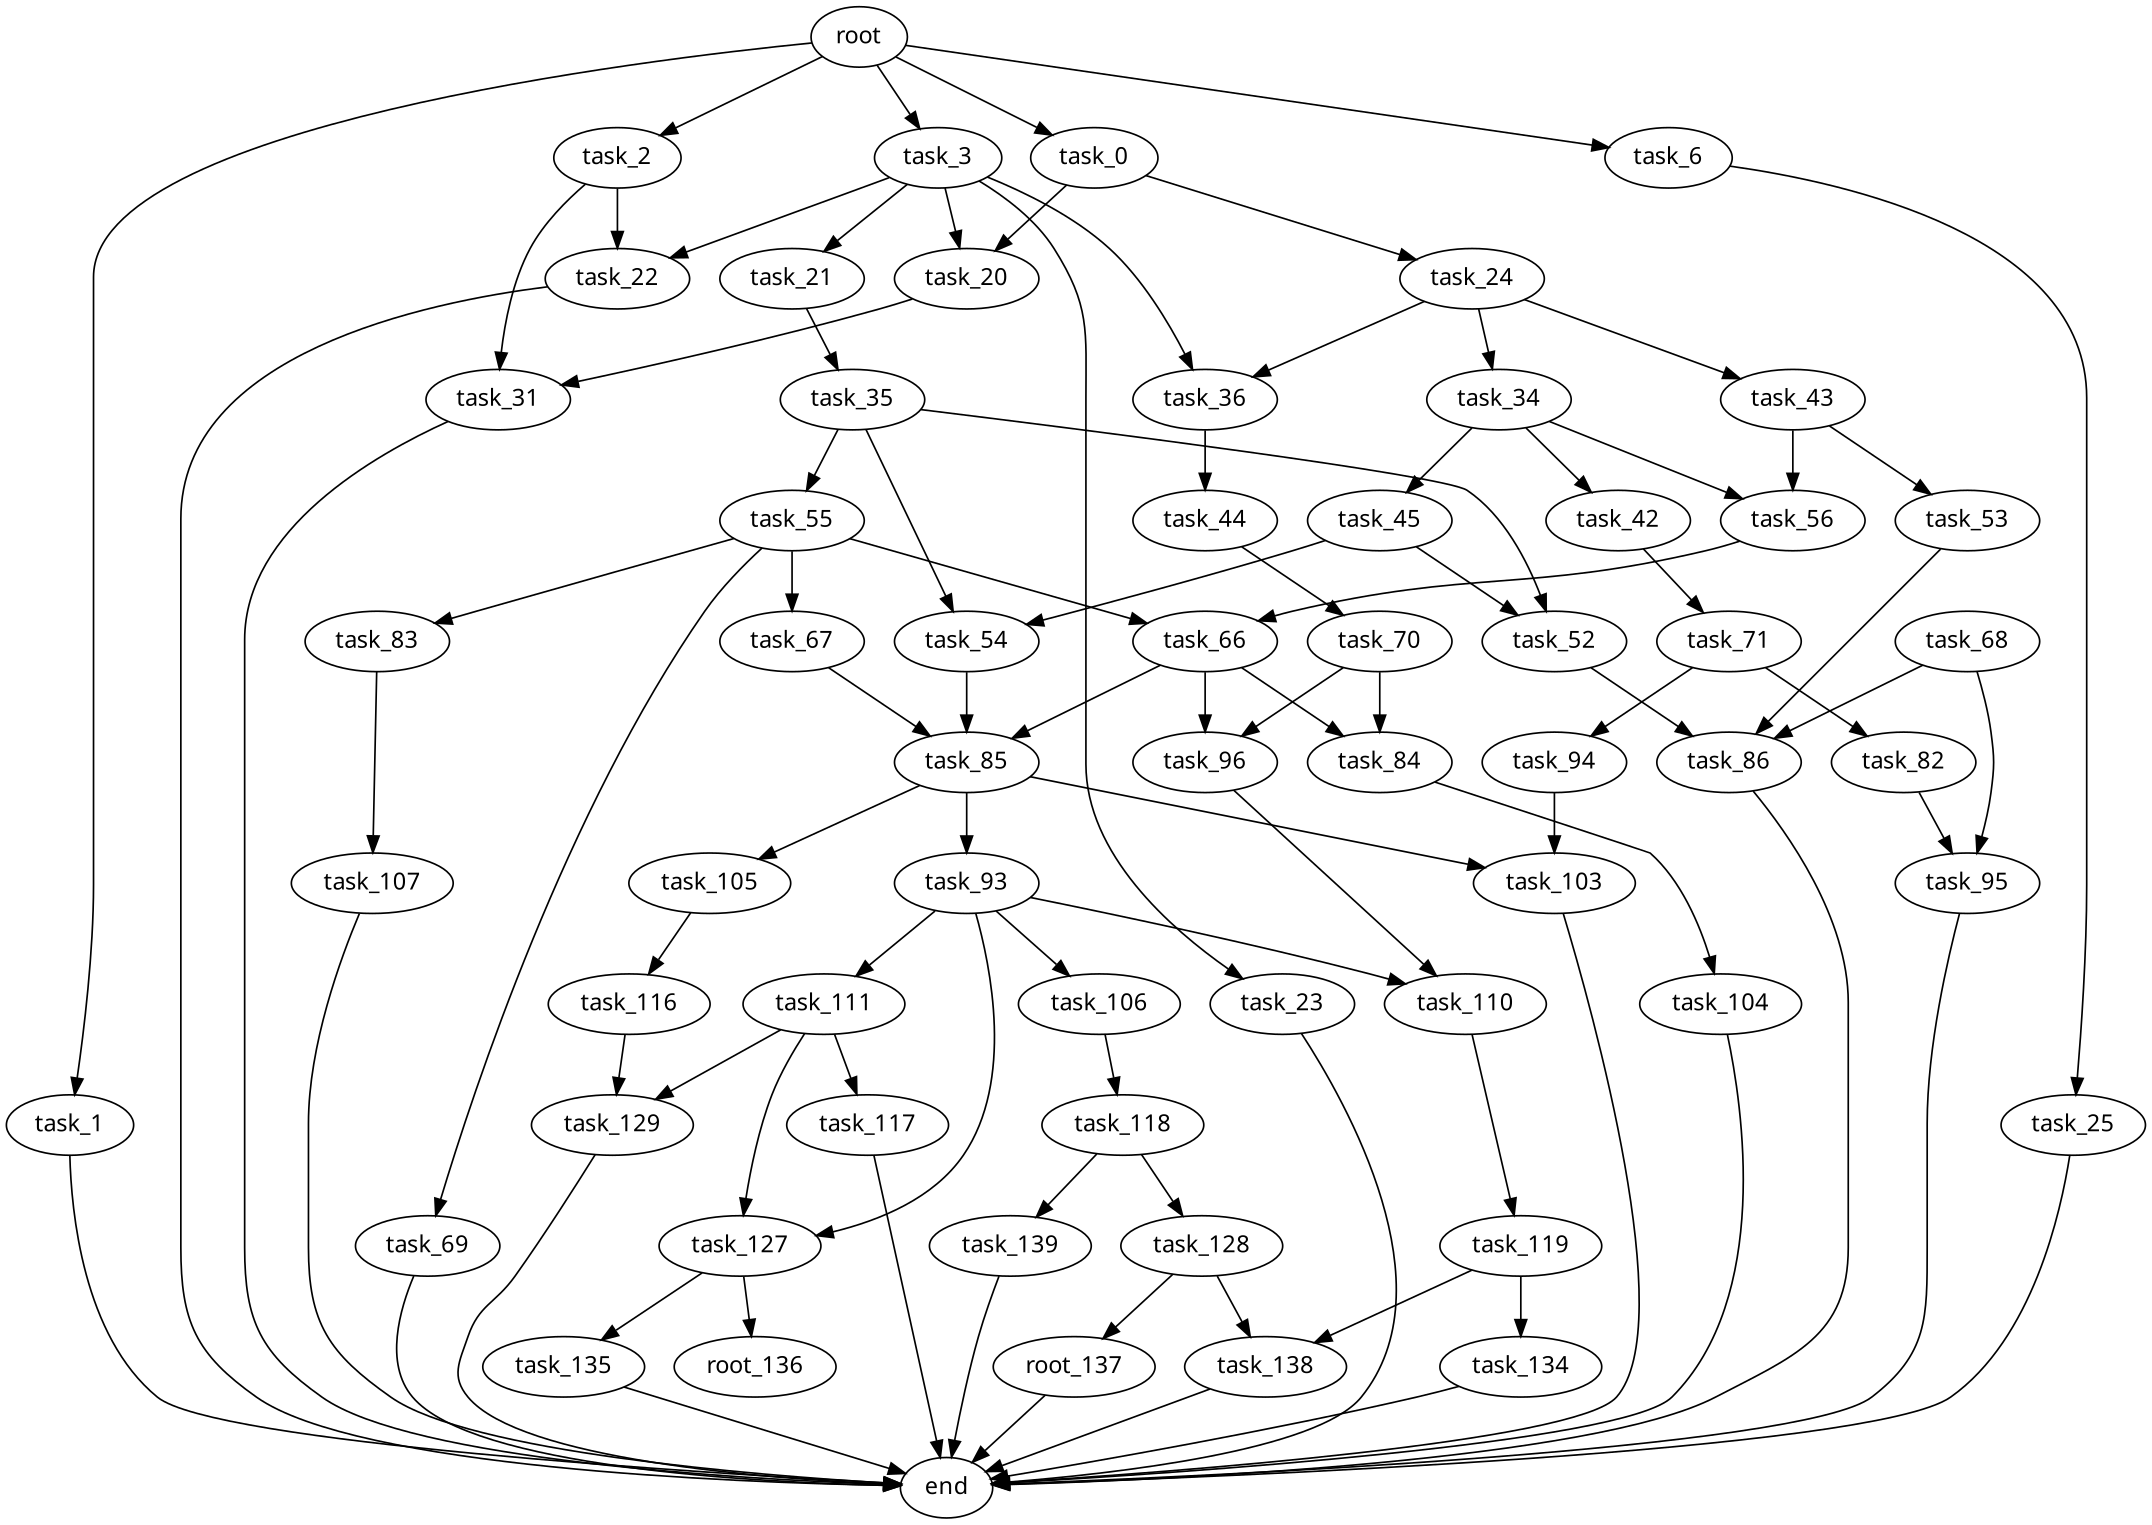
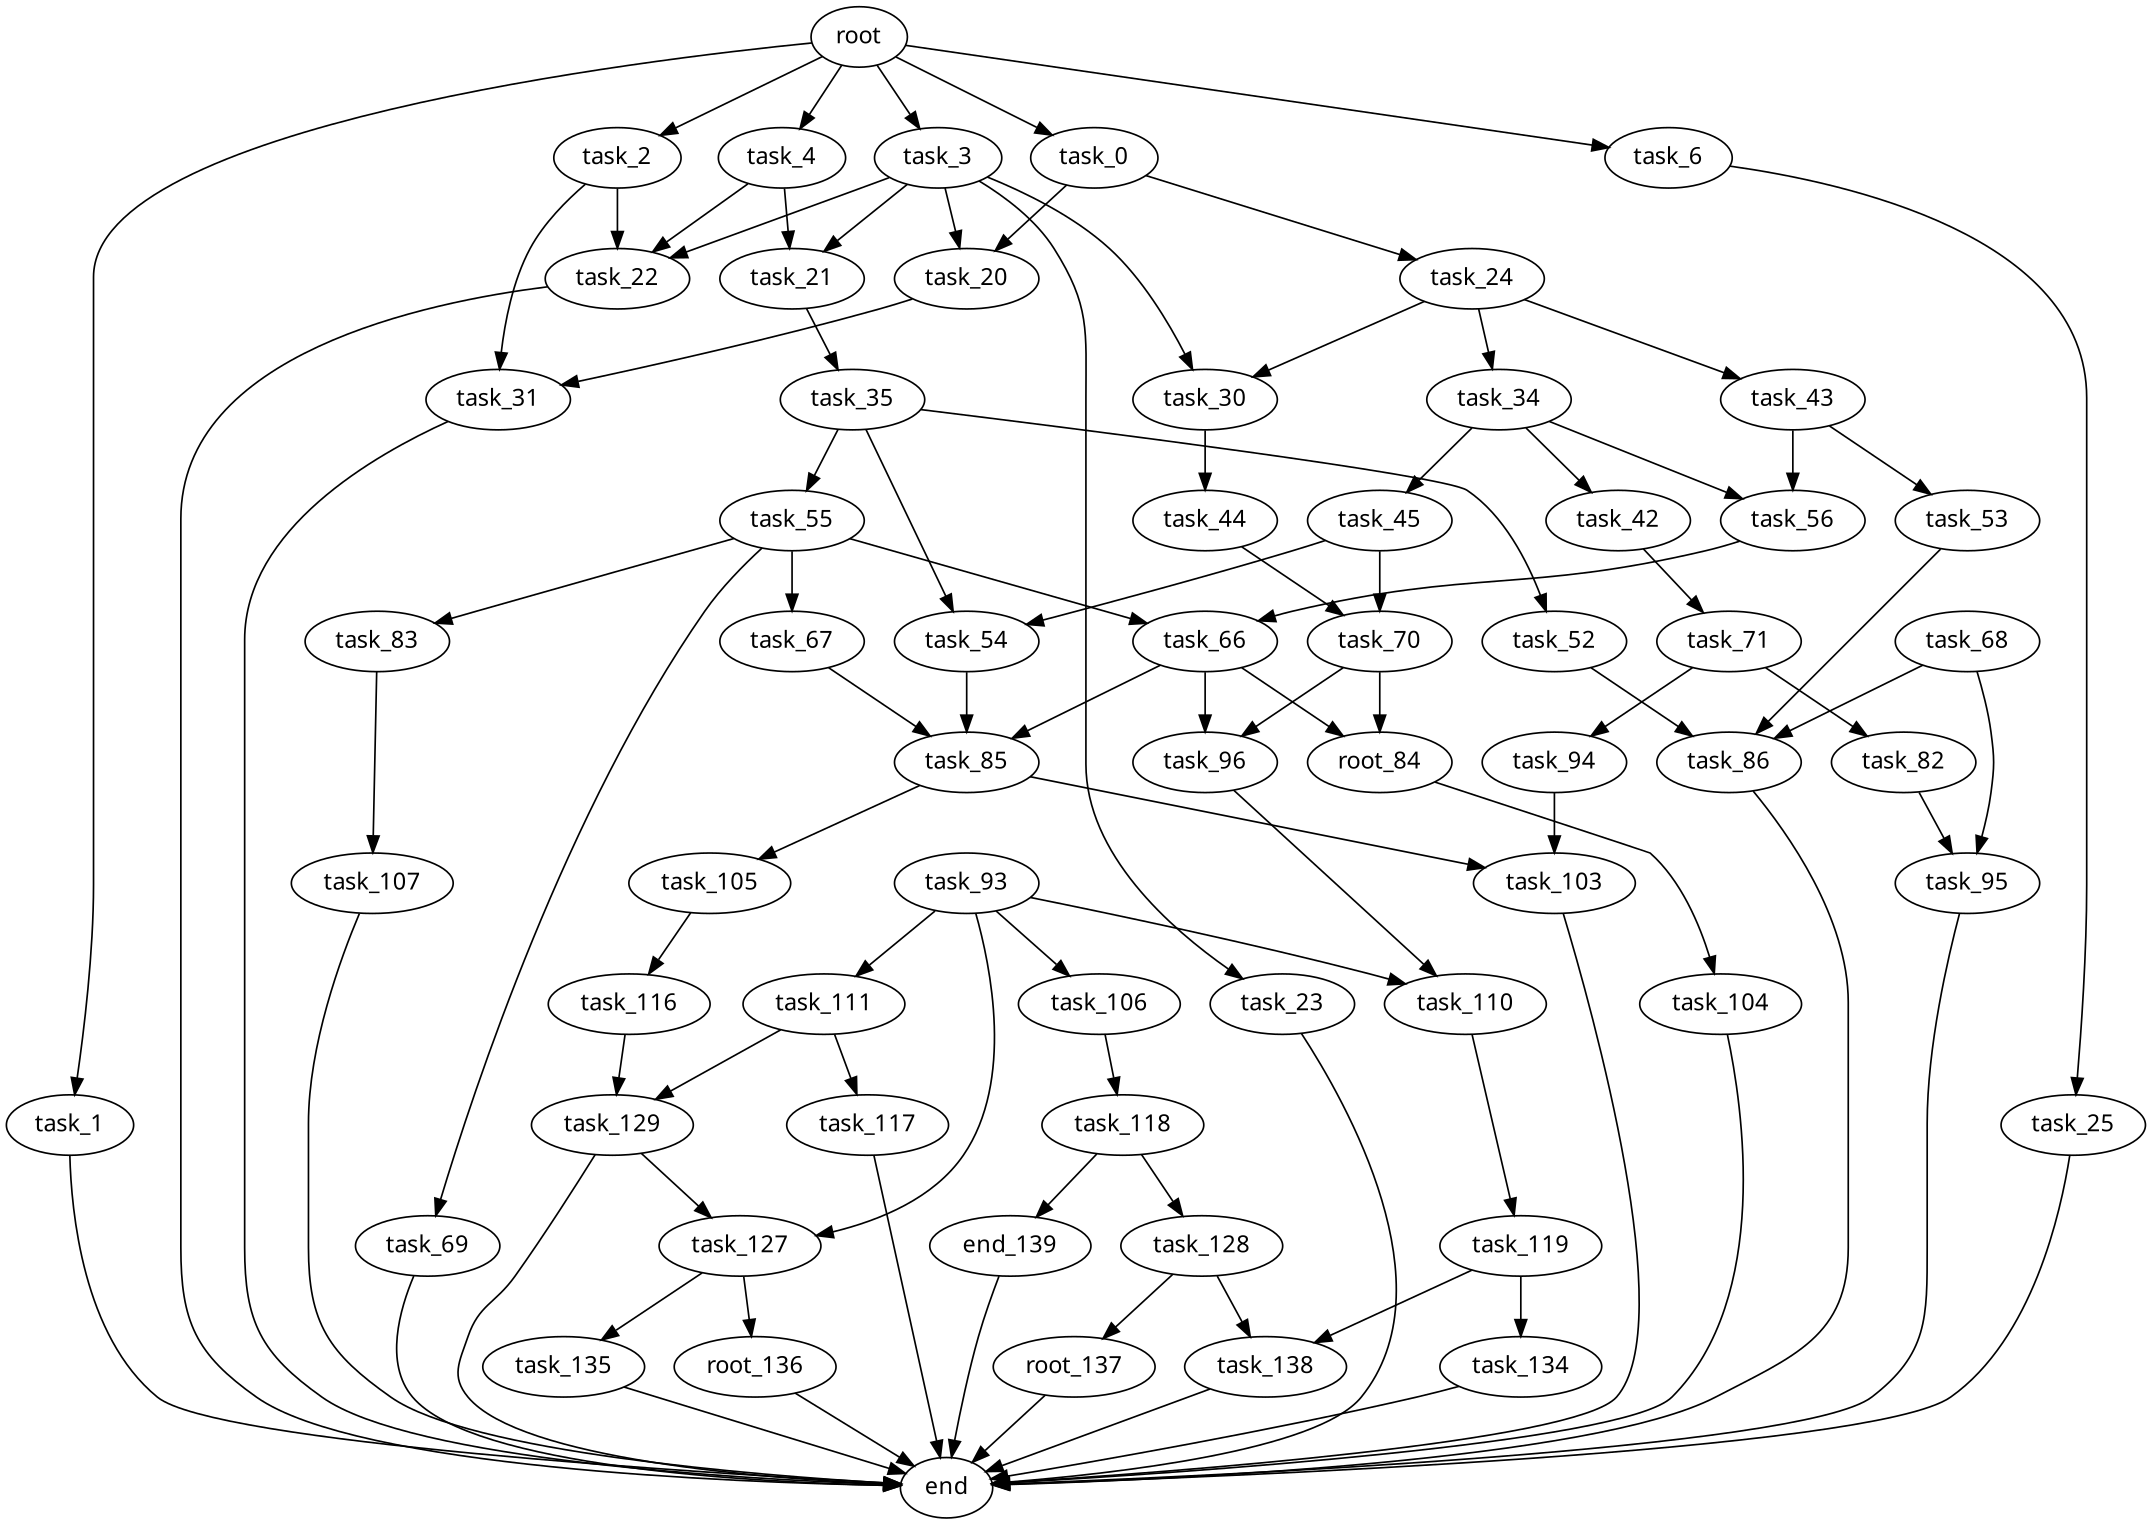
none -> (782, 158)
(1205, 400) -> (1205, 400)
(1456, 573) -> (1380, 573)
(1380, 762) -> (1380, 762)
(967, 815) -> none
(766, 1112) -> (670, 1180)
(1010, 1246) -> (1010, 1246)
none -> (847, 1425)
